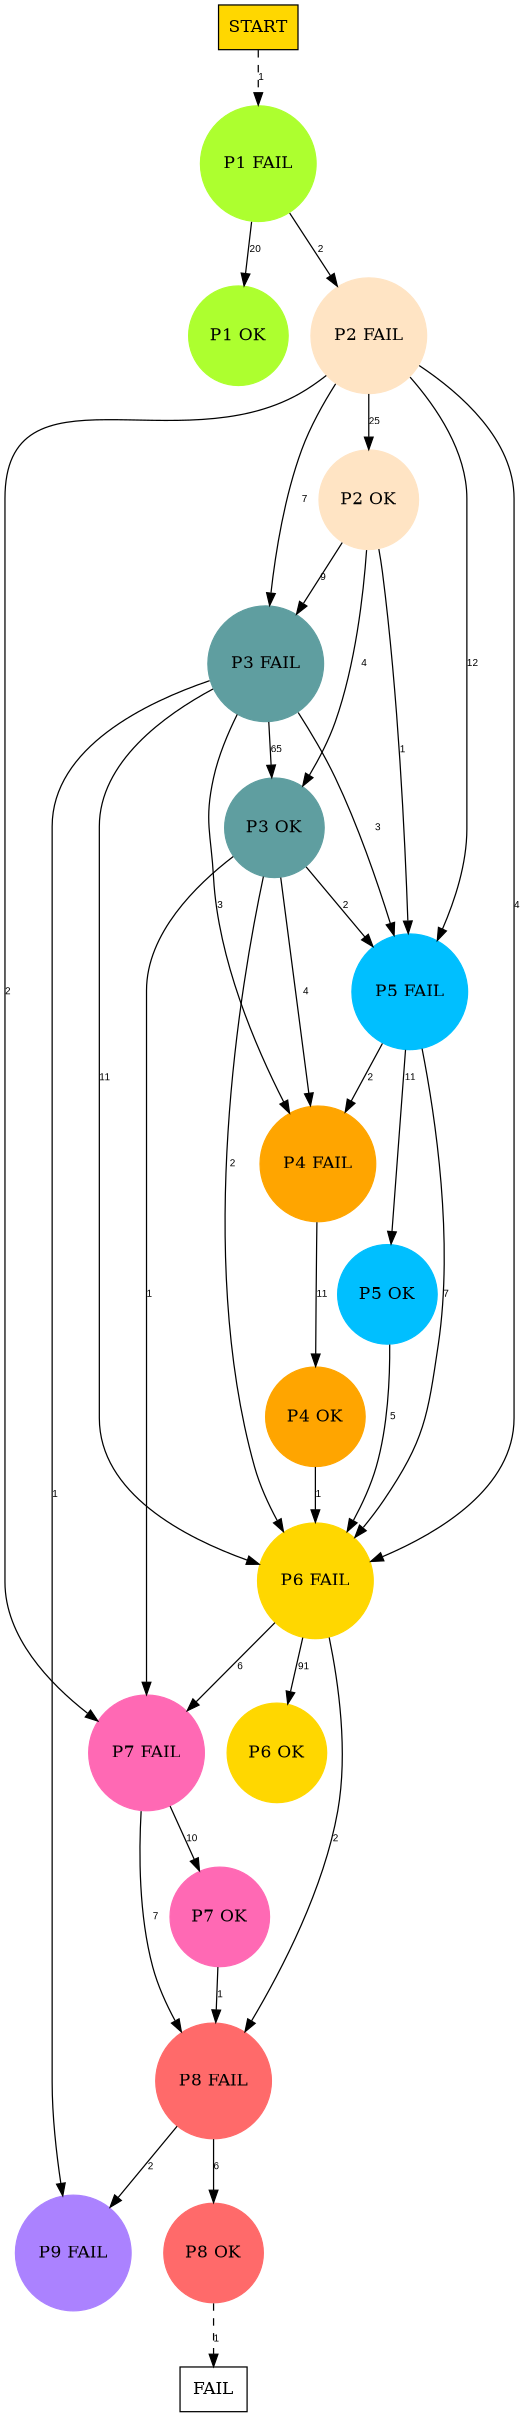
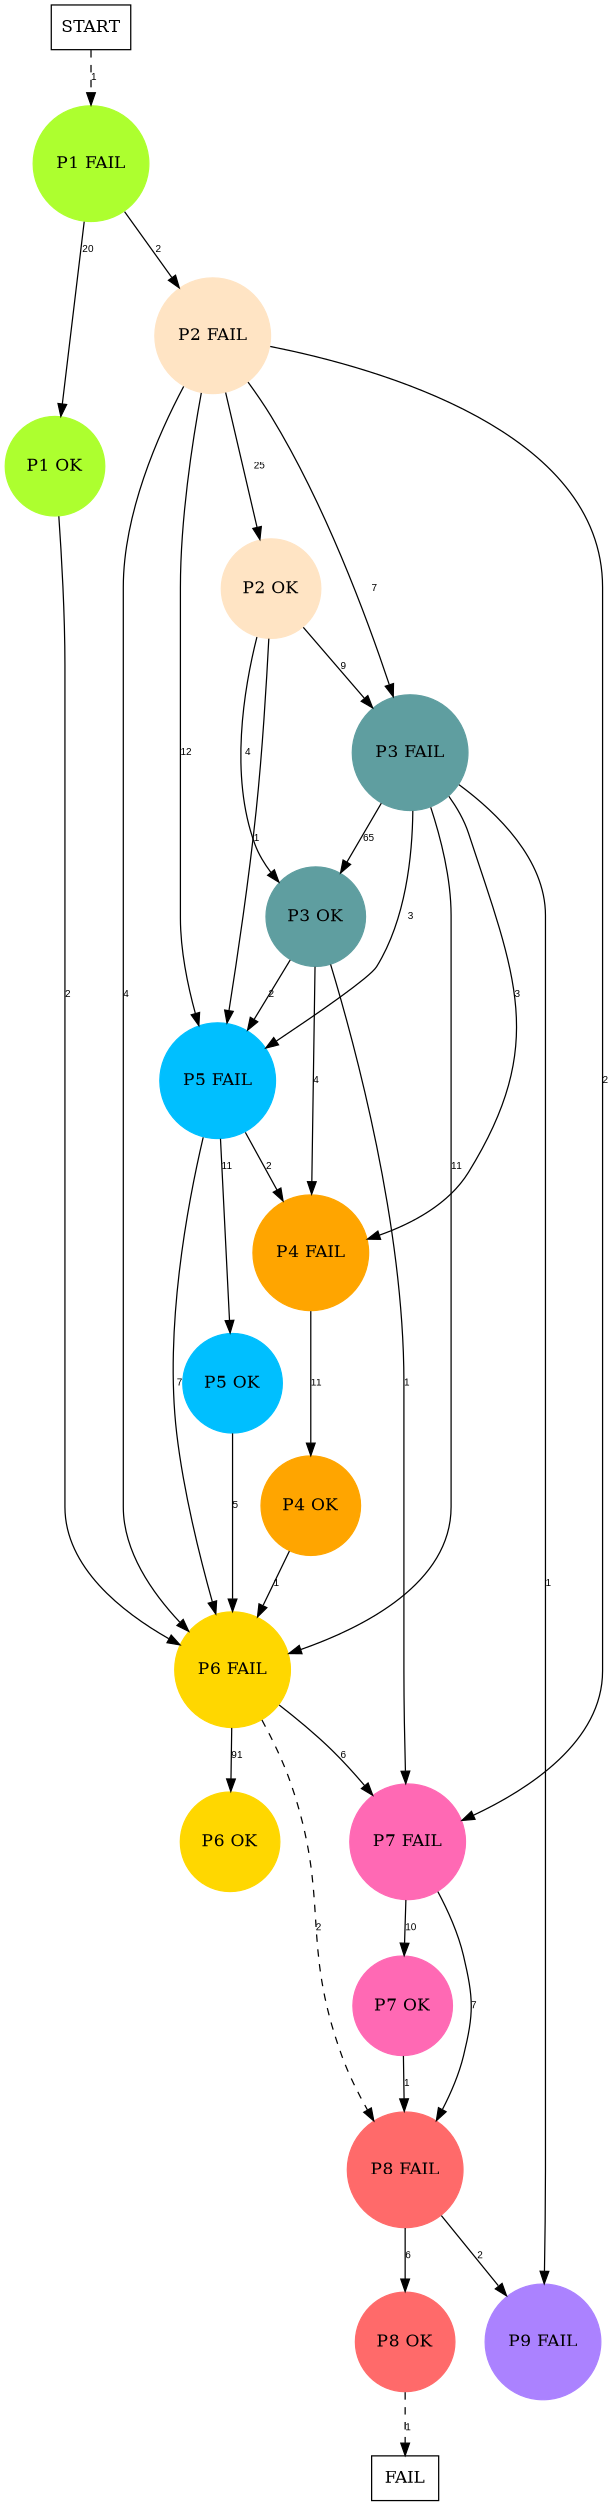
(258, 27) -> (91, 27)
(226, 1201) -> (65, 1099)
(332, 1837) -> (315, 1915)
